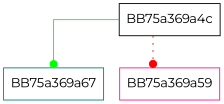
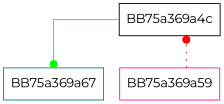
(153, 48) -> (186, 55)
